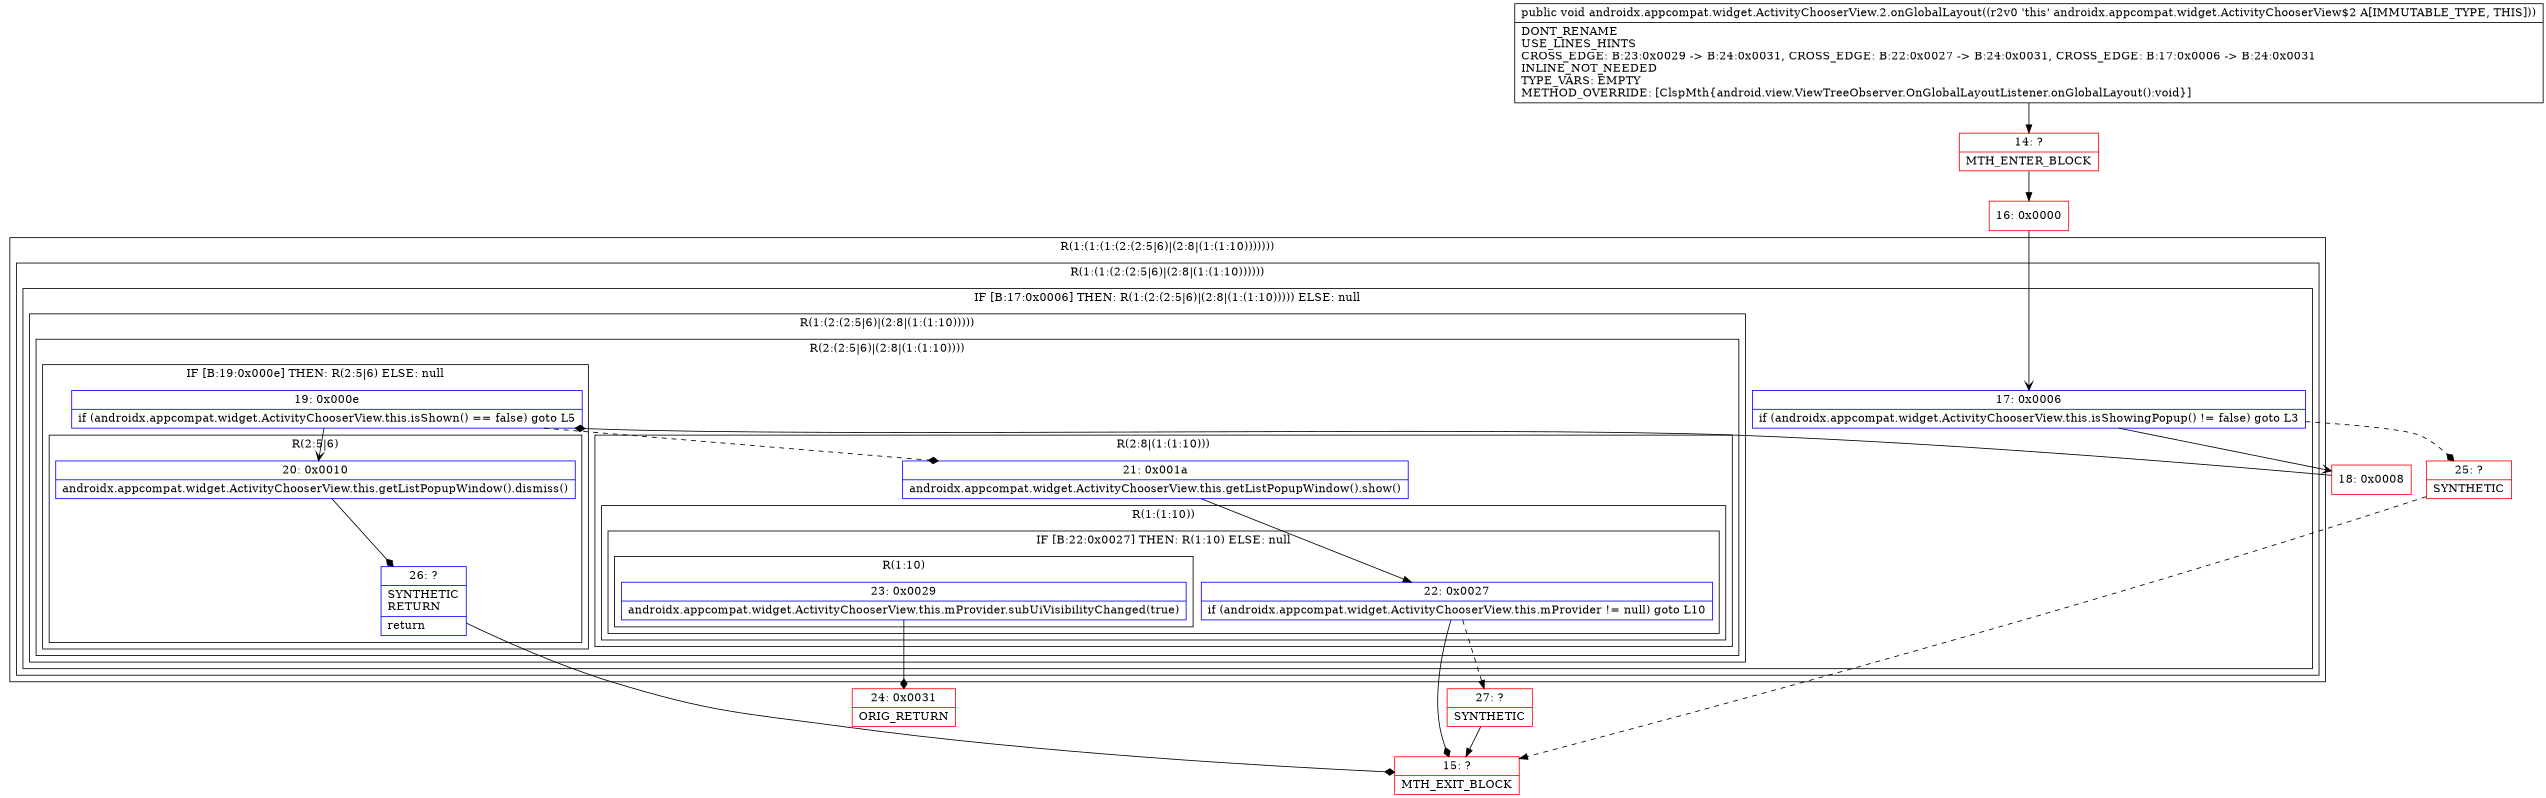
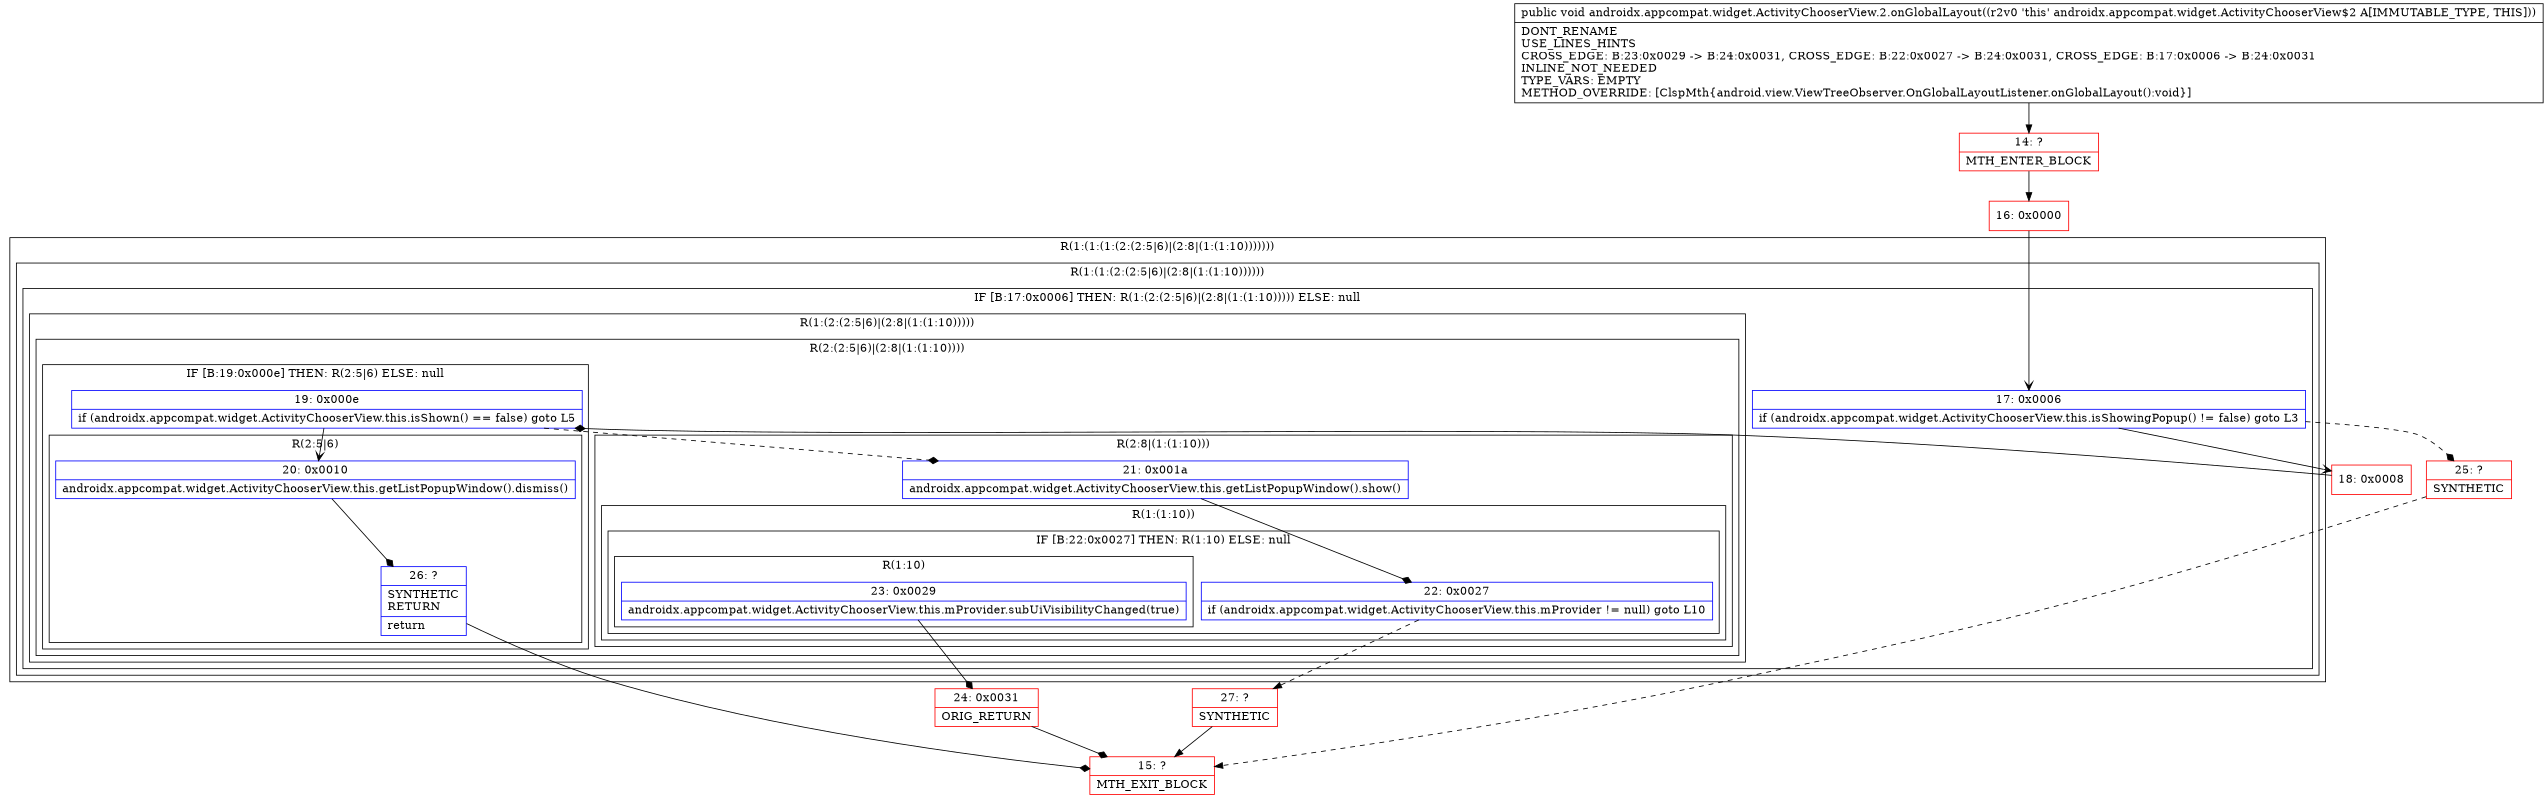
(1302, 539) -> (1301, 539)
(1438, 687) -> (1065, 740)
